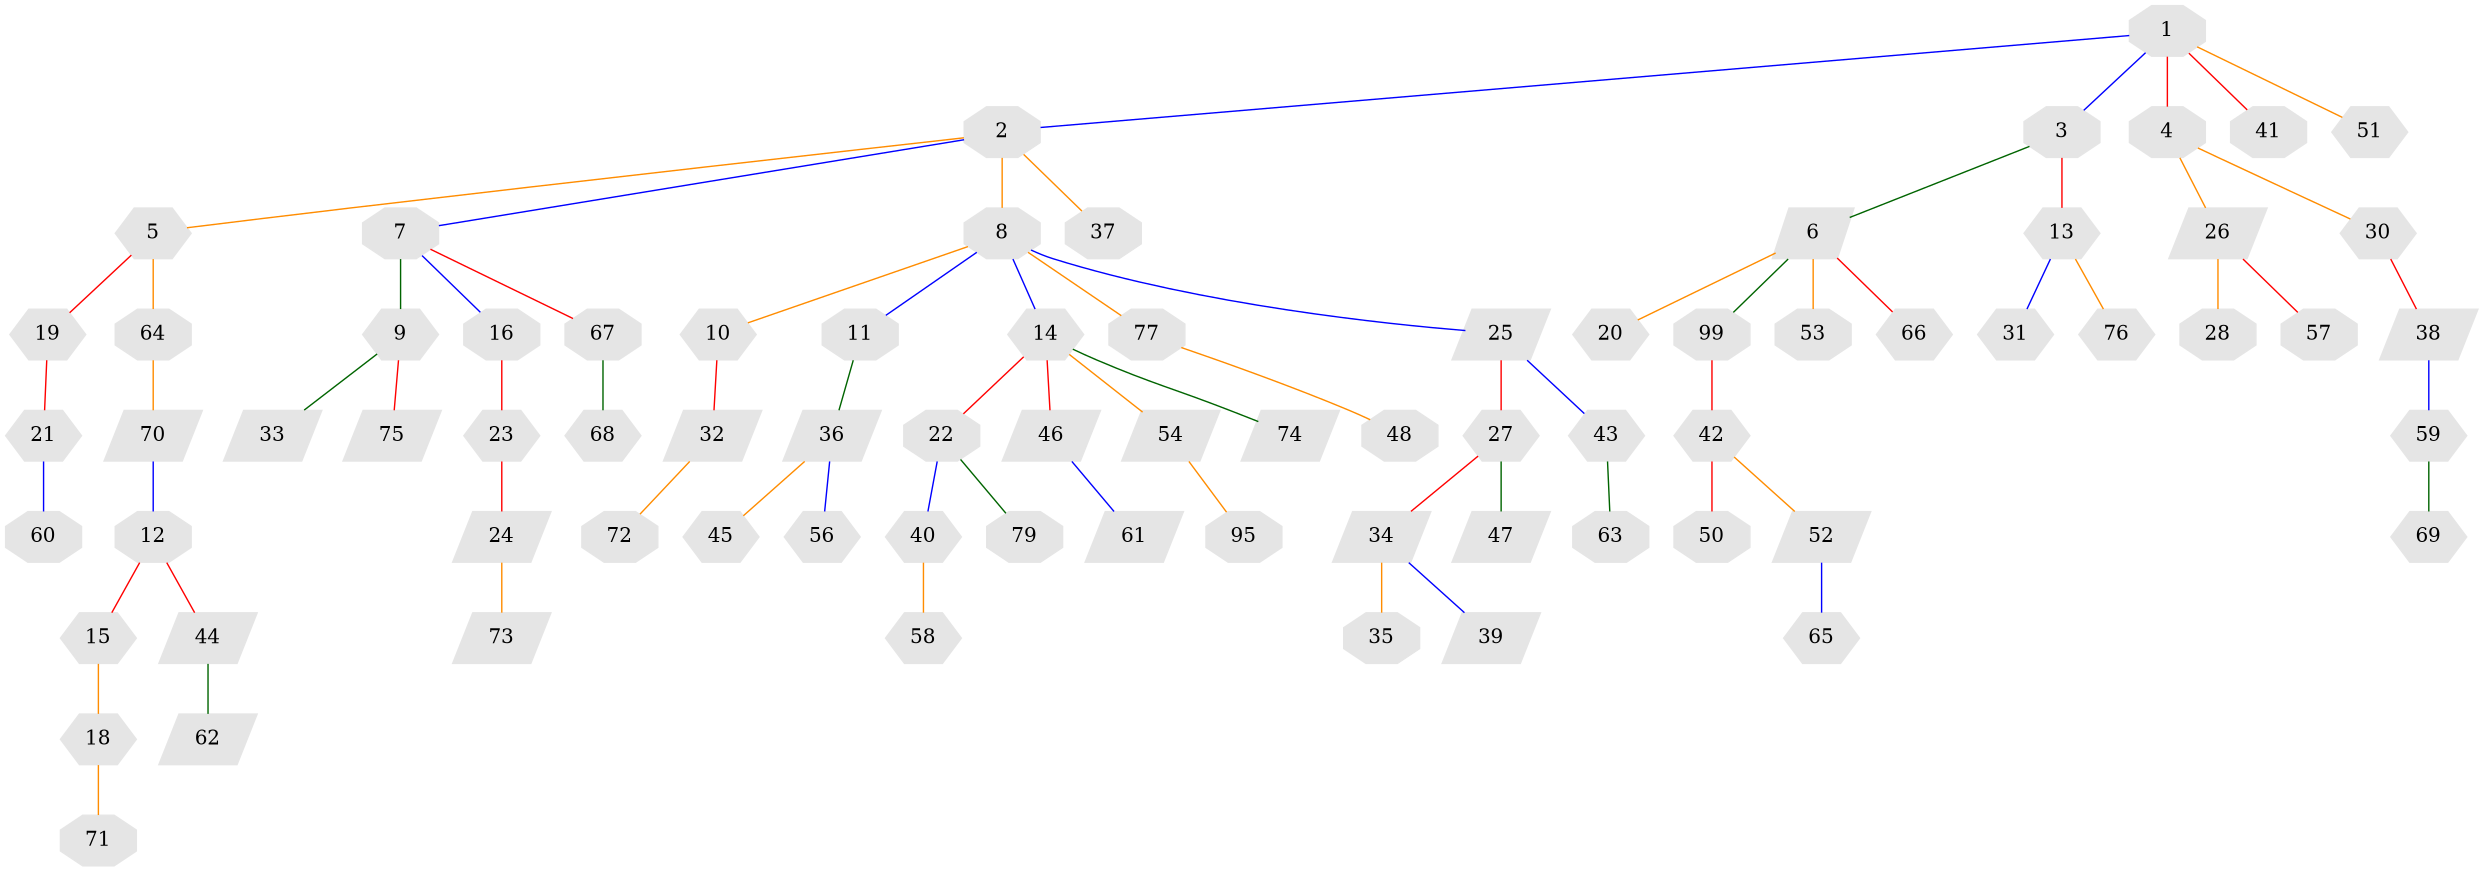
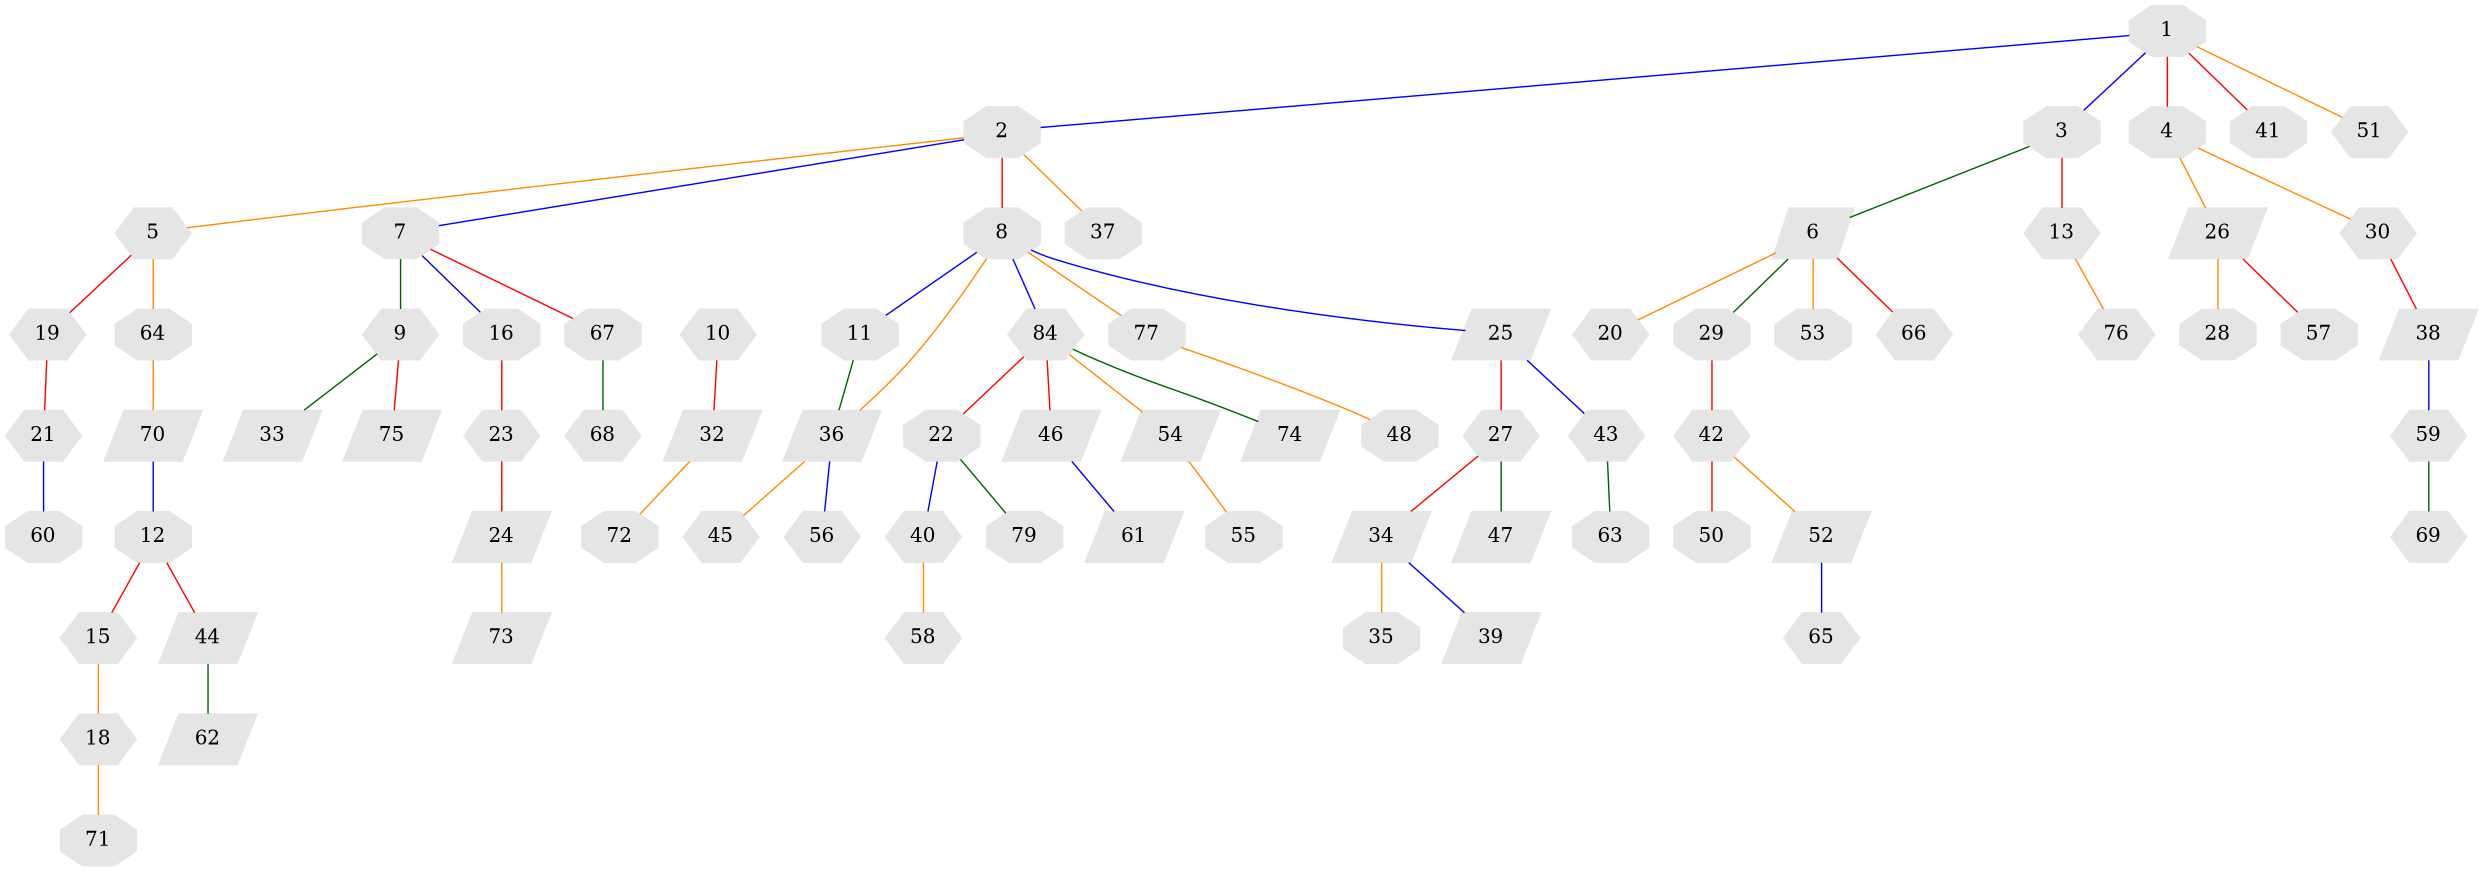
(1002, 183) -> (1002, 183)
(858, 285) -> (928, 339)
(1046, 335) -> (1046, 335)
(1712, 335) -> (1712, 335)
(2016, 335) -> none
(1244, 537) -> (1244, 537)
